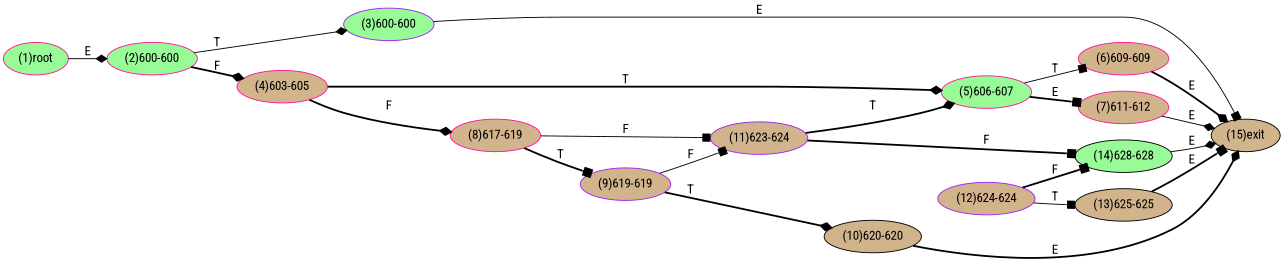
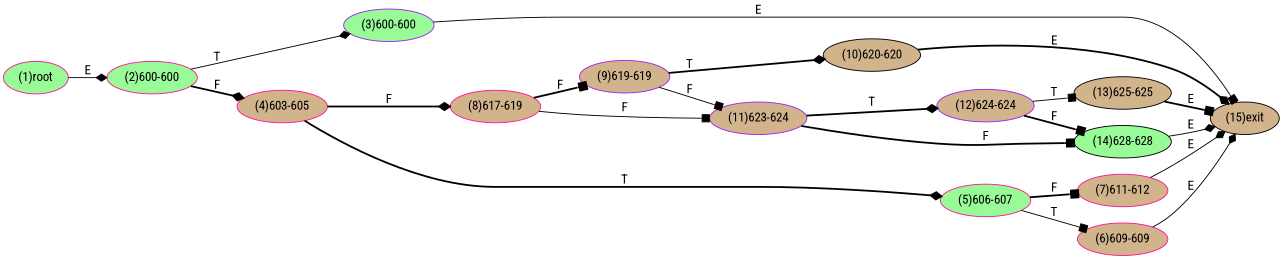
(1186, 92) -> (1196, 190)
(1055, 93) -> (1054, 188)
(875, 122) -> (866, 112)
(560, 155) -> (560, 85)
